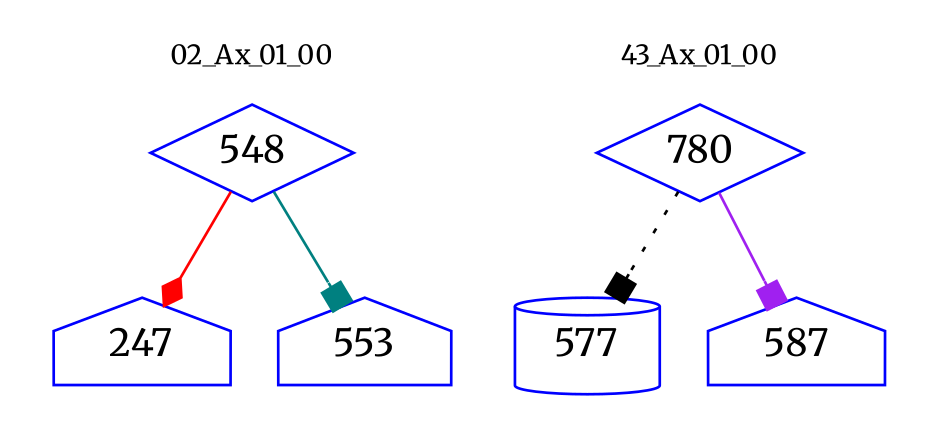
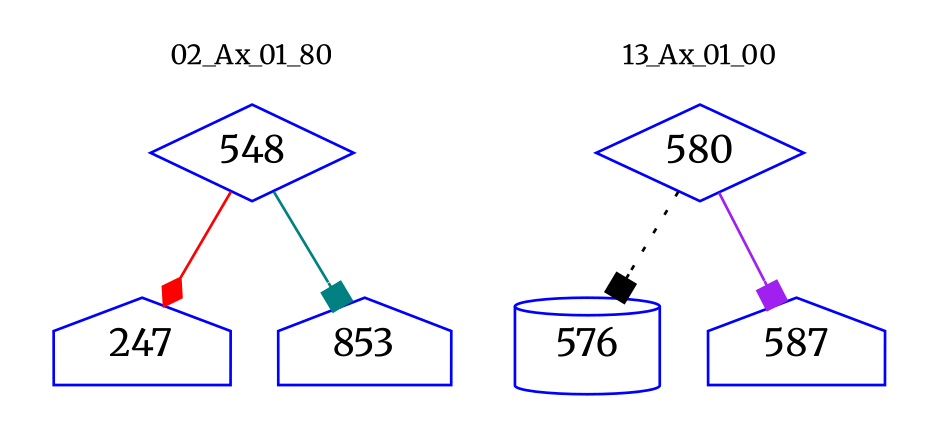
(252, 58) -> (252, 58)
(700, 58) -> (700, 58)
(700, 153) -> (700, 153)
(365, 346) -> (365, 346)
(587, 346) -> (587, 346)
